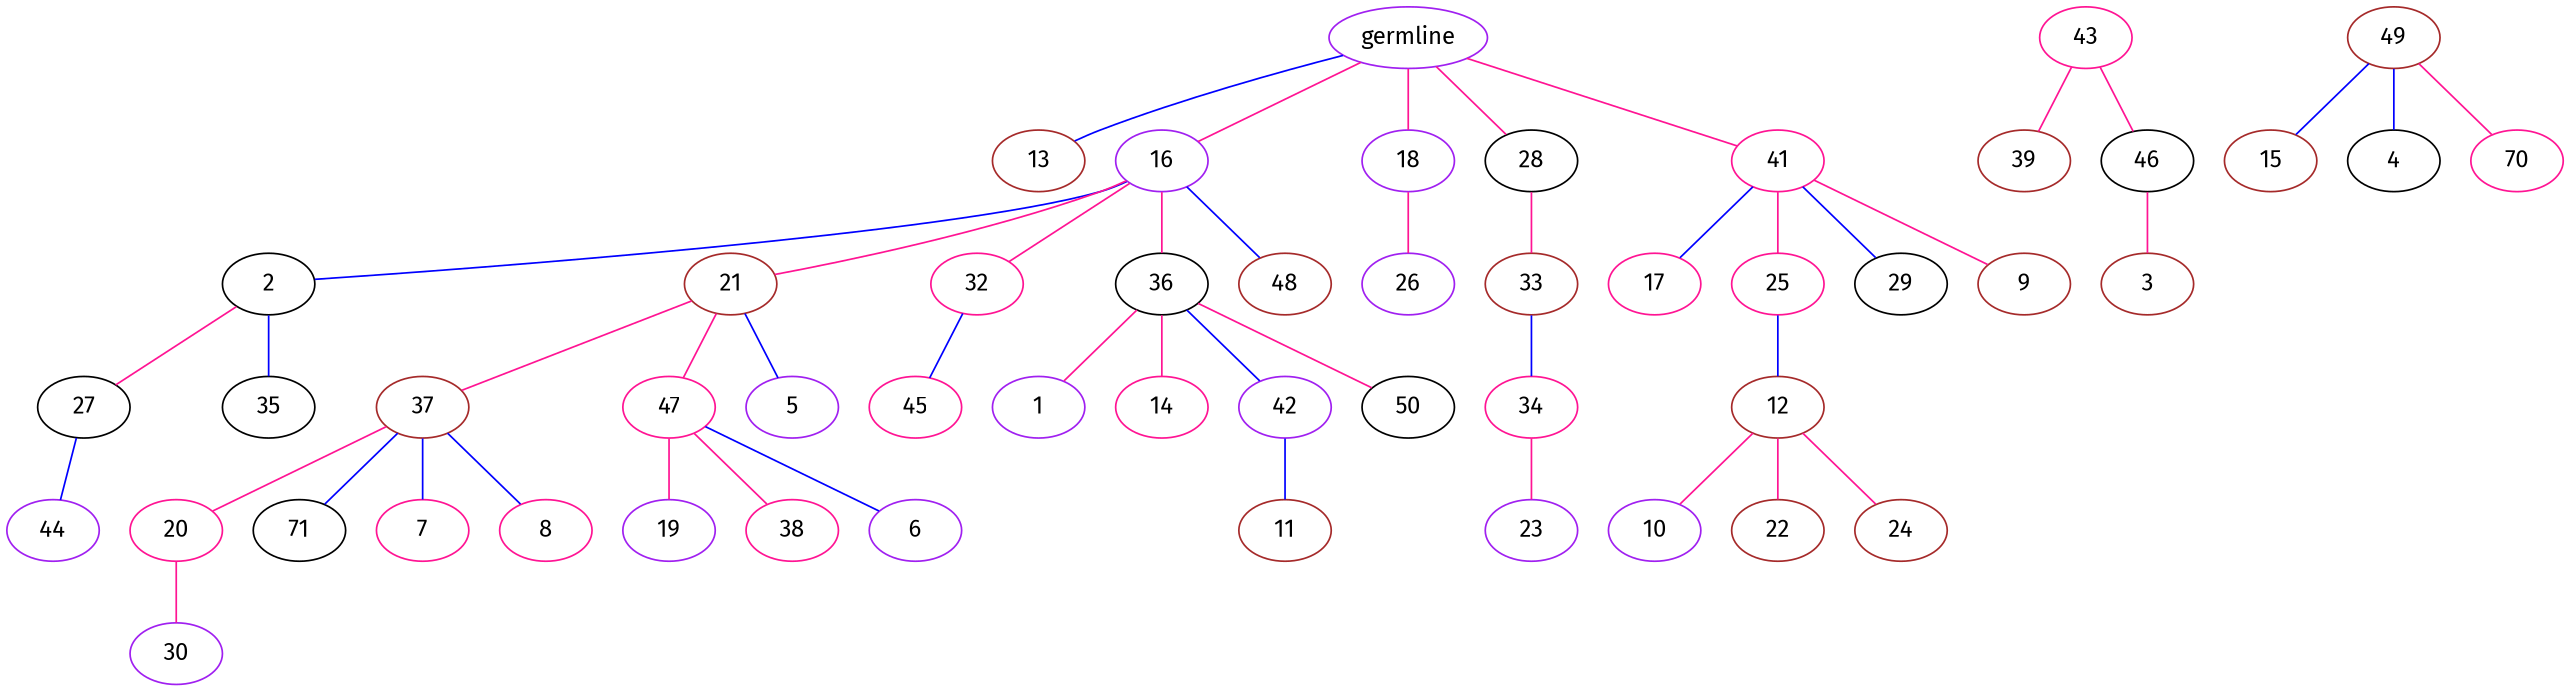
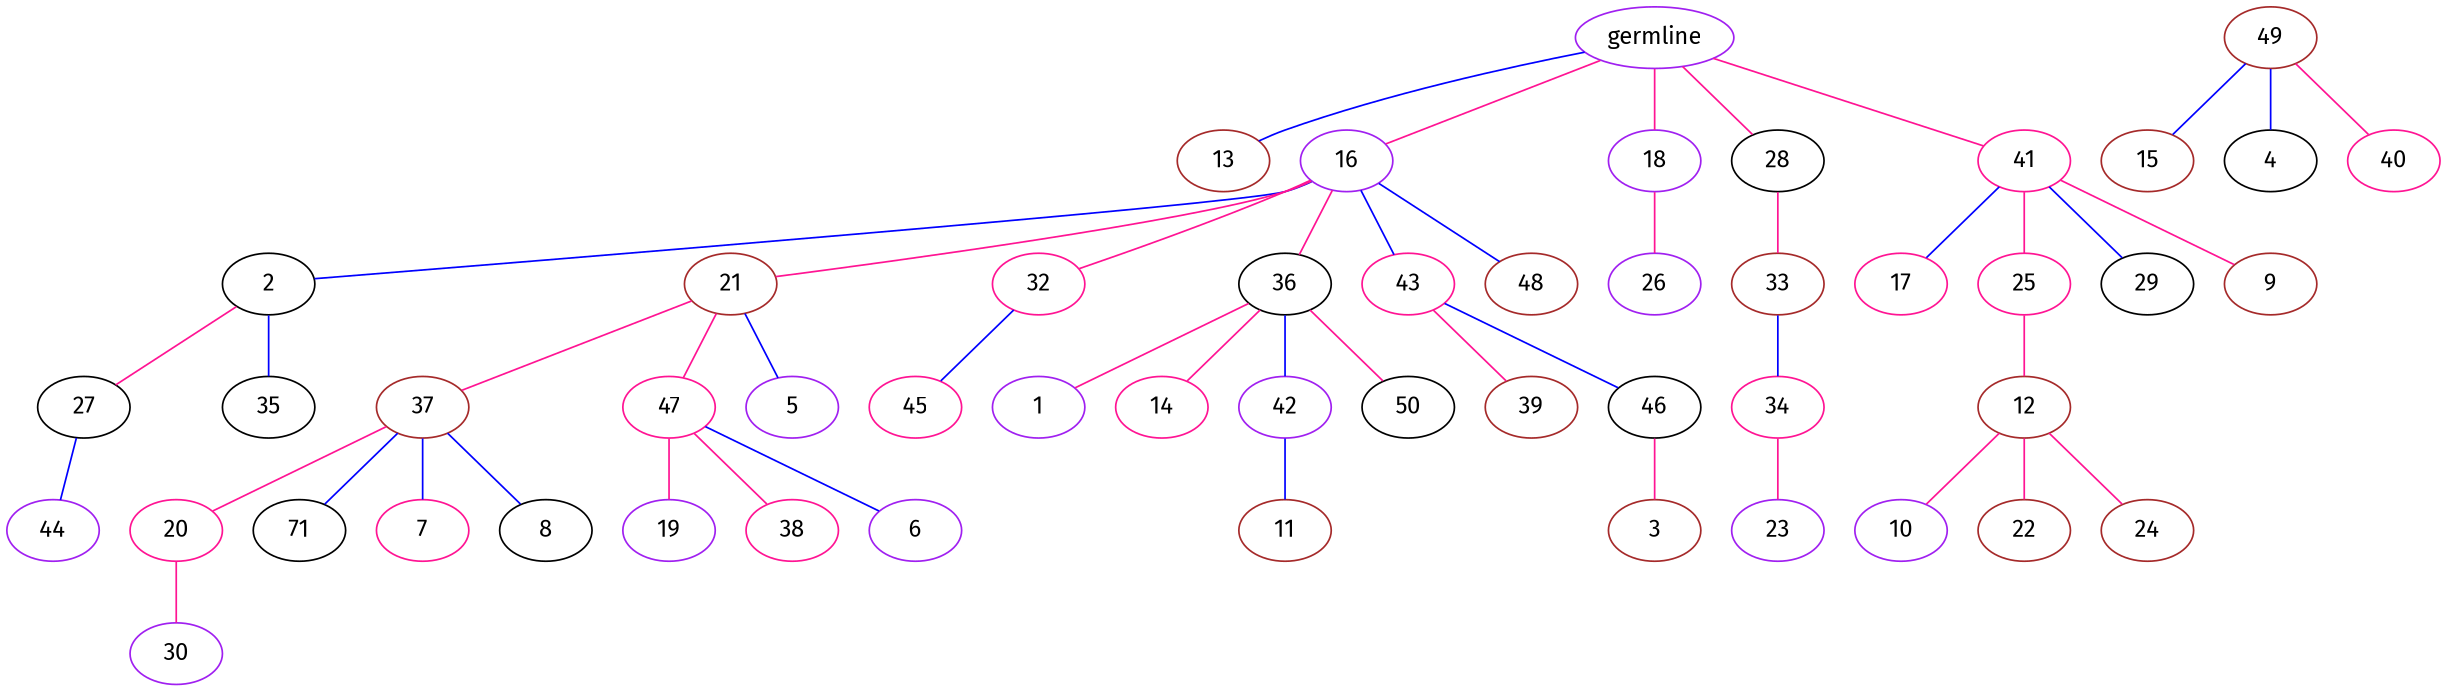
(2117, 99) -> (1531, 346)
(2517, 161) -> (2394, 161)
none -> (1377, 223)
(1778, 346) -> (2024, 346)
(546, 530) -> (546, 530)
